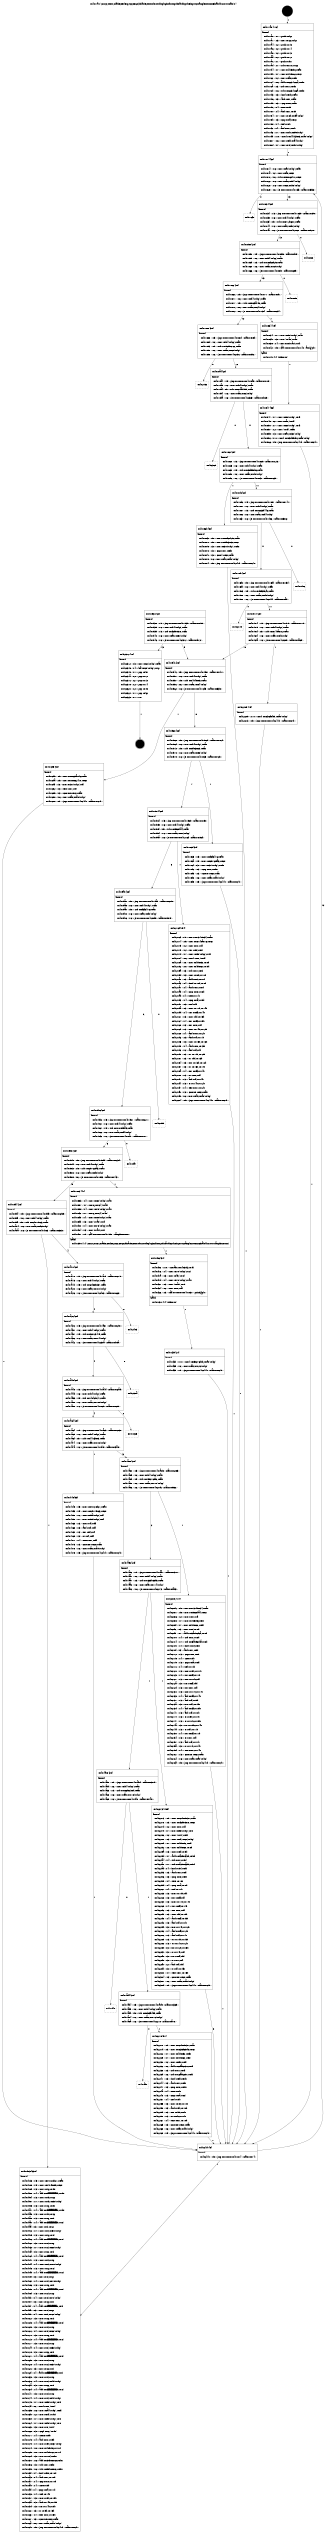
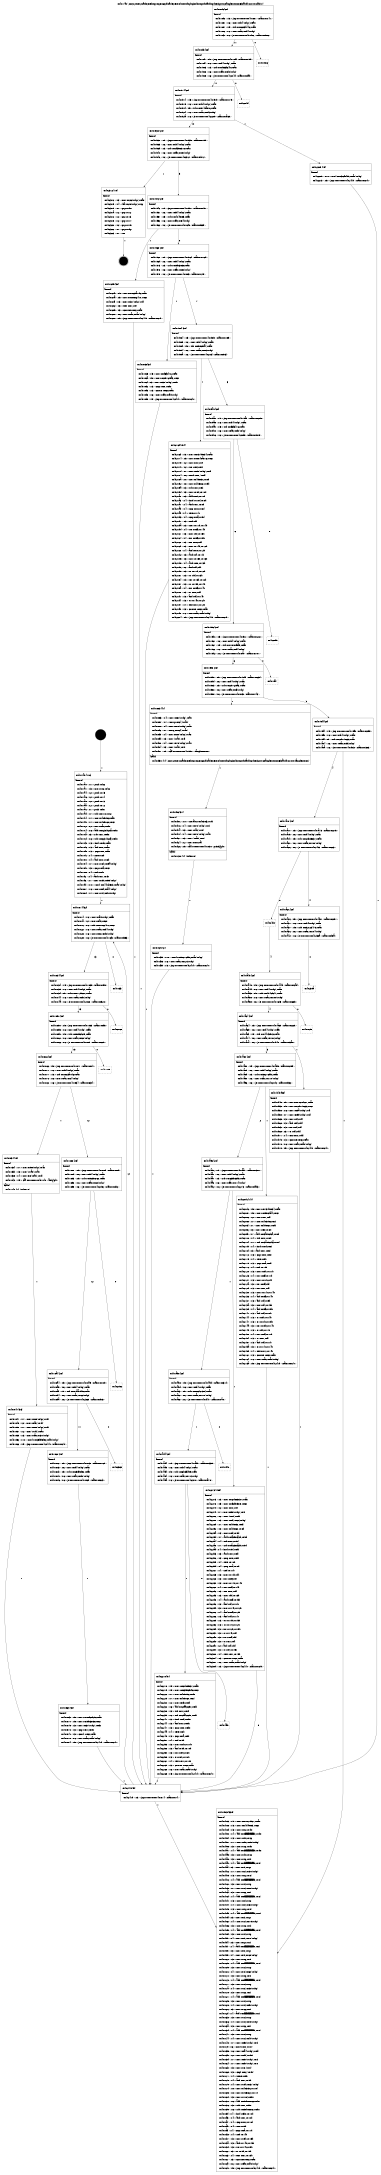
(255, 485) -> none
(162, 647) -> (163, 174)
(236, 651) -> (192, 123)
(93, 1361) -> (270, 949)
